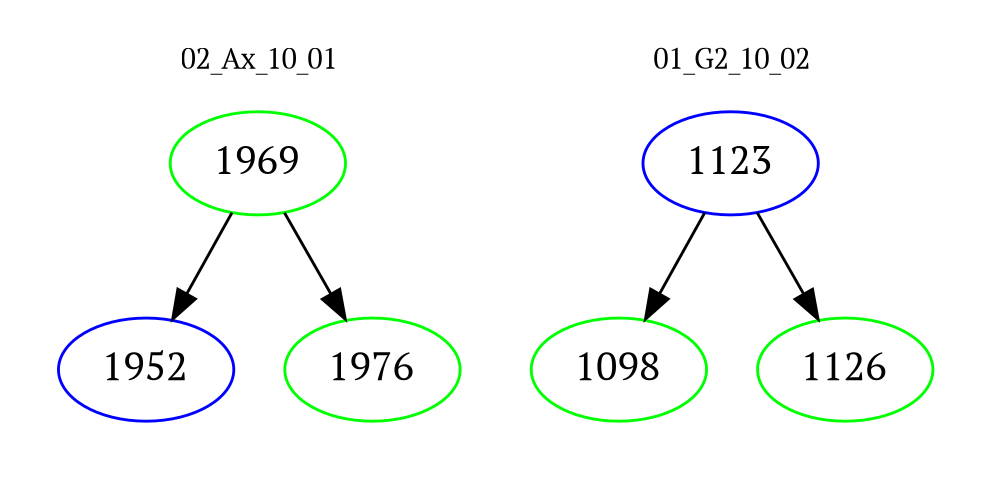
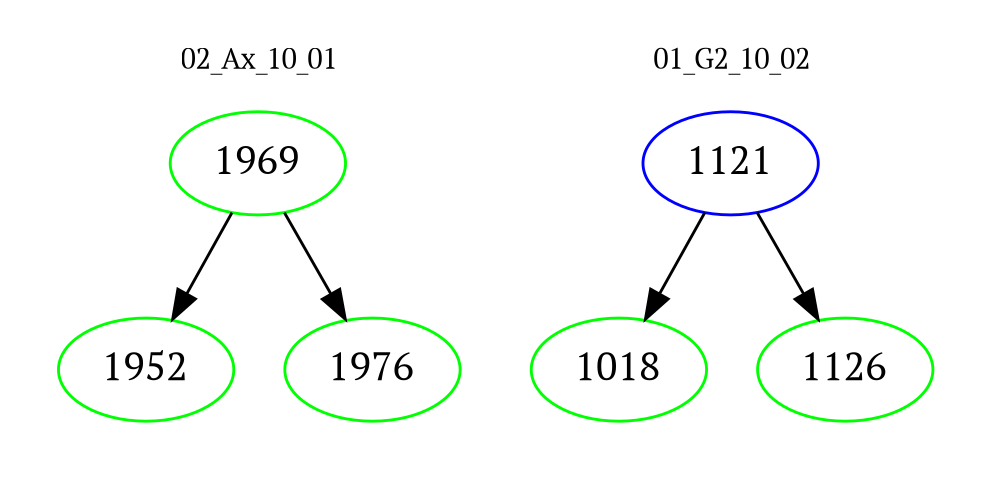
(731, 163) -> (731, 163)
(146, 370) -> (146, 370)
(619, 370) -> (619, 370)
